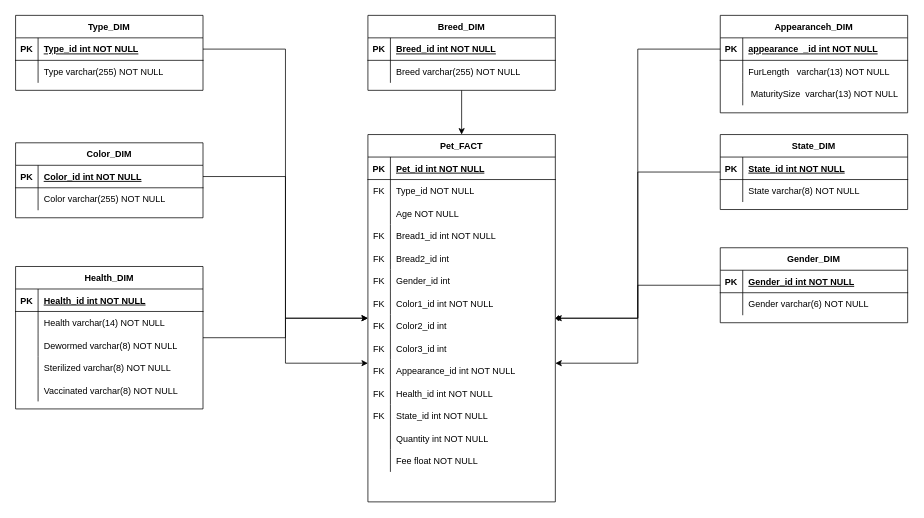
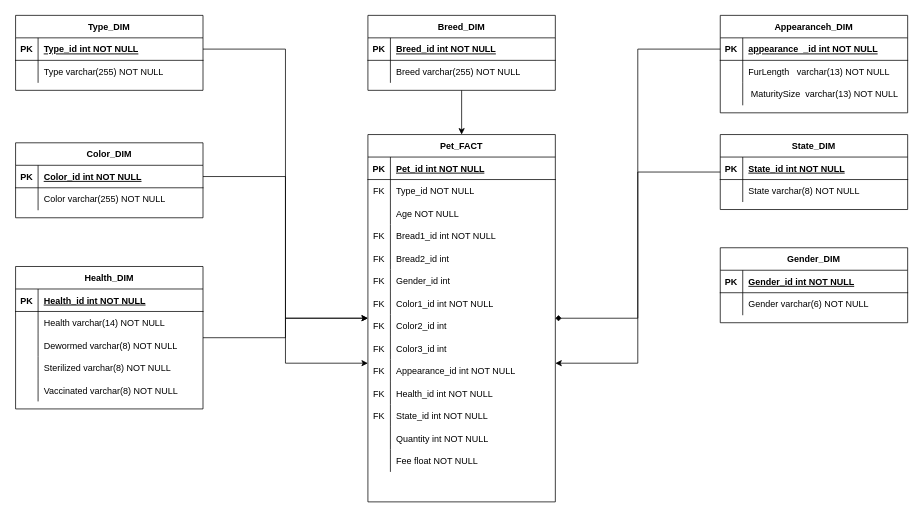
(679, 285) -> none
